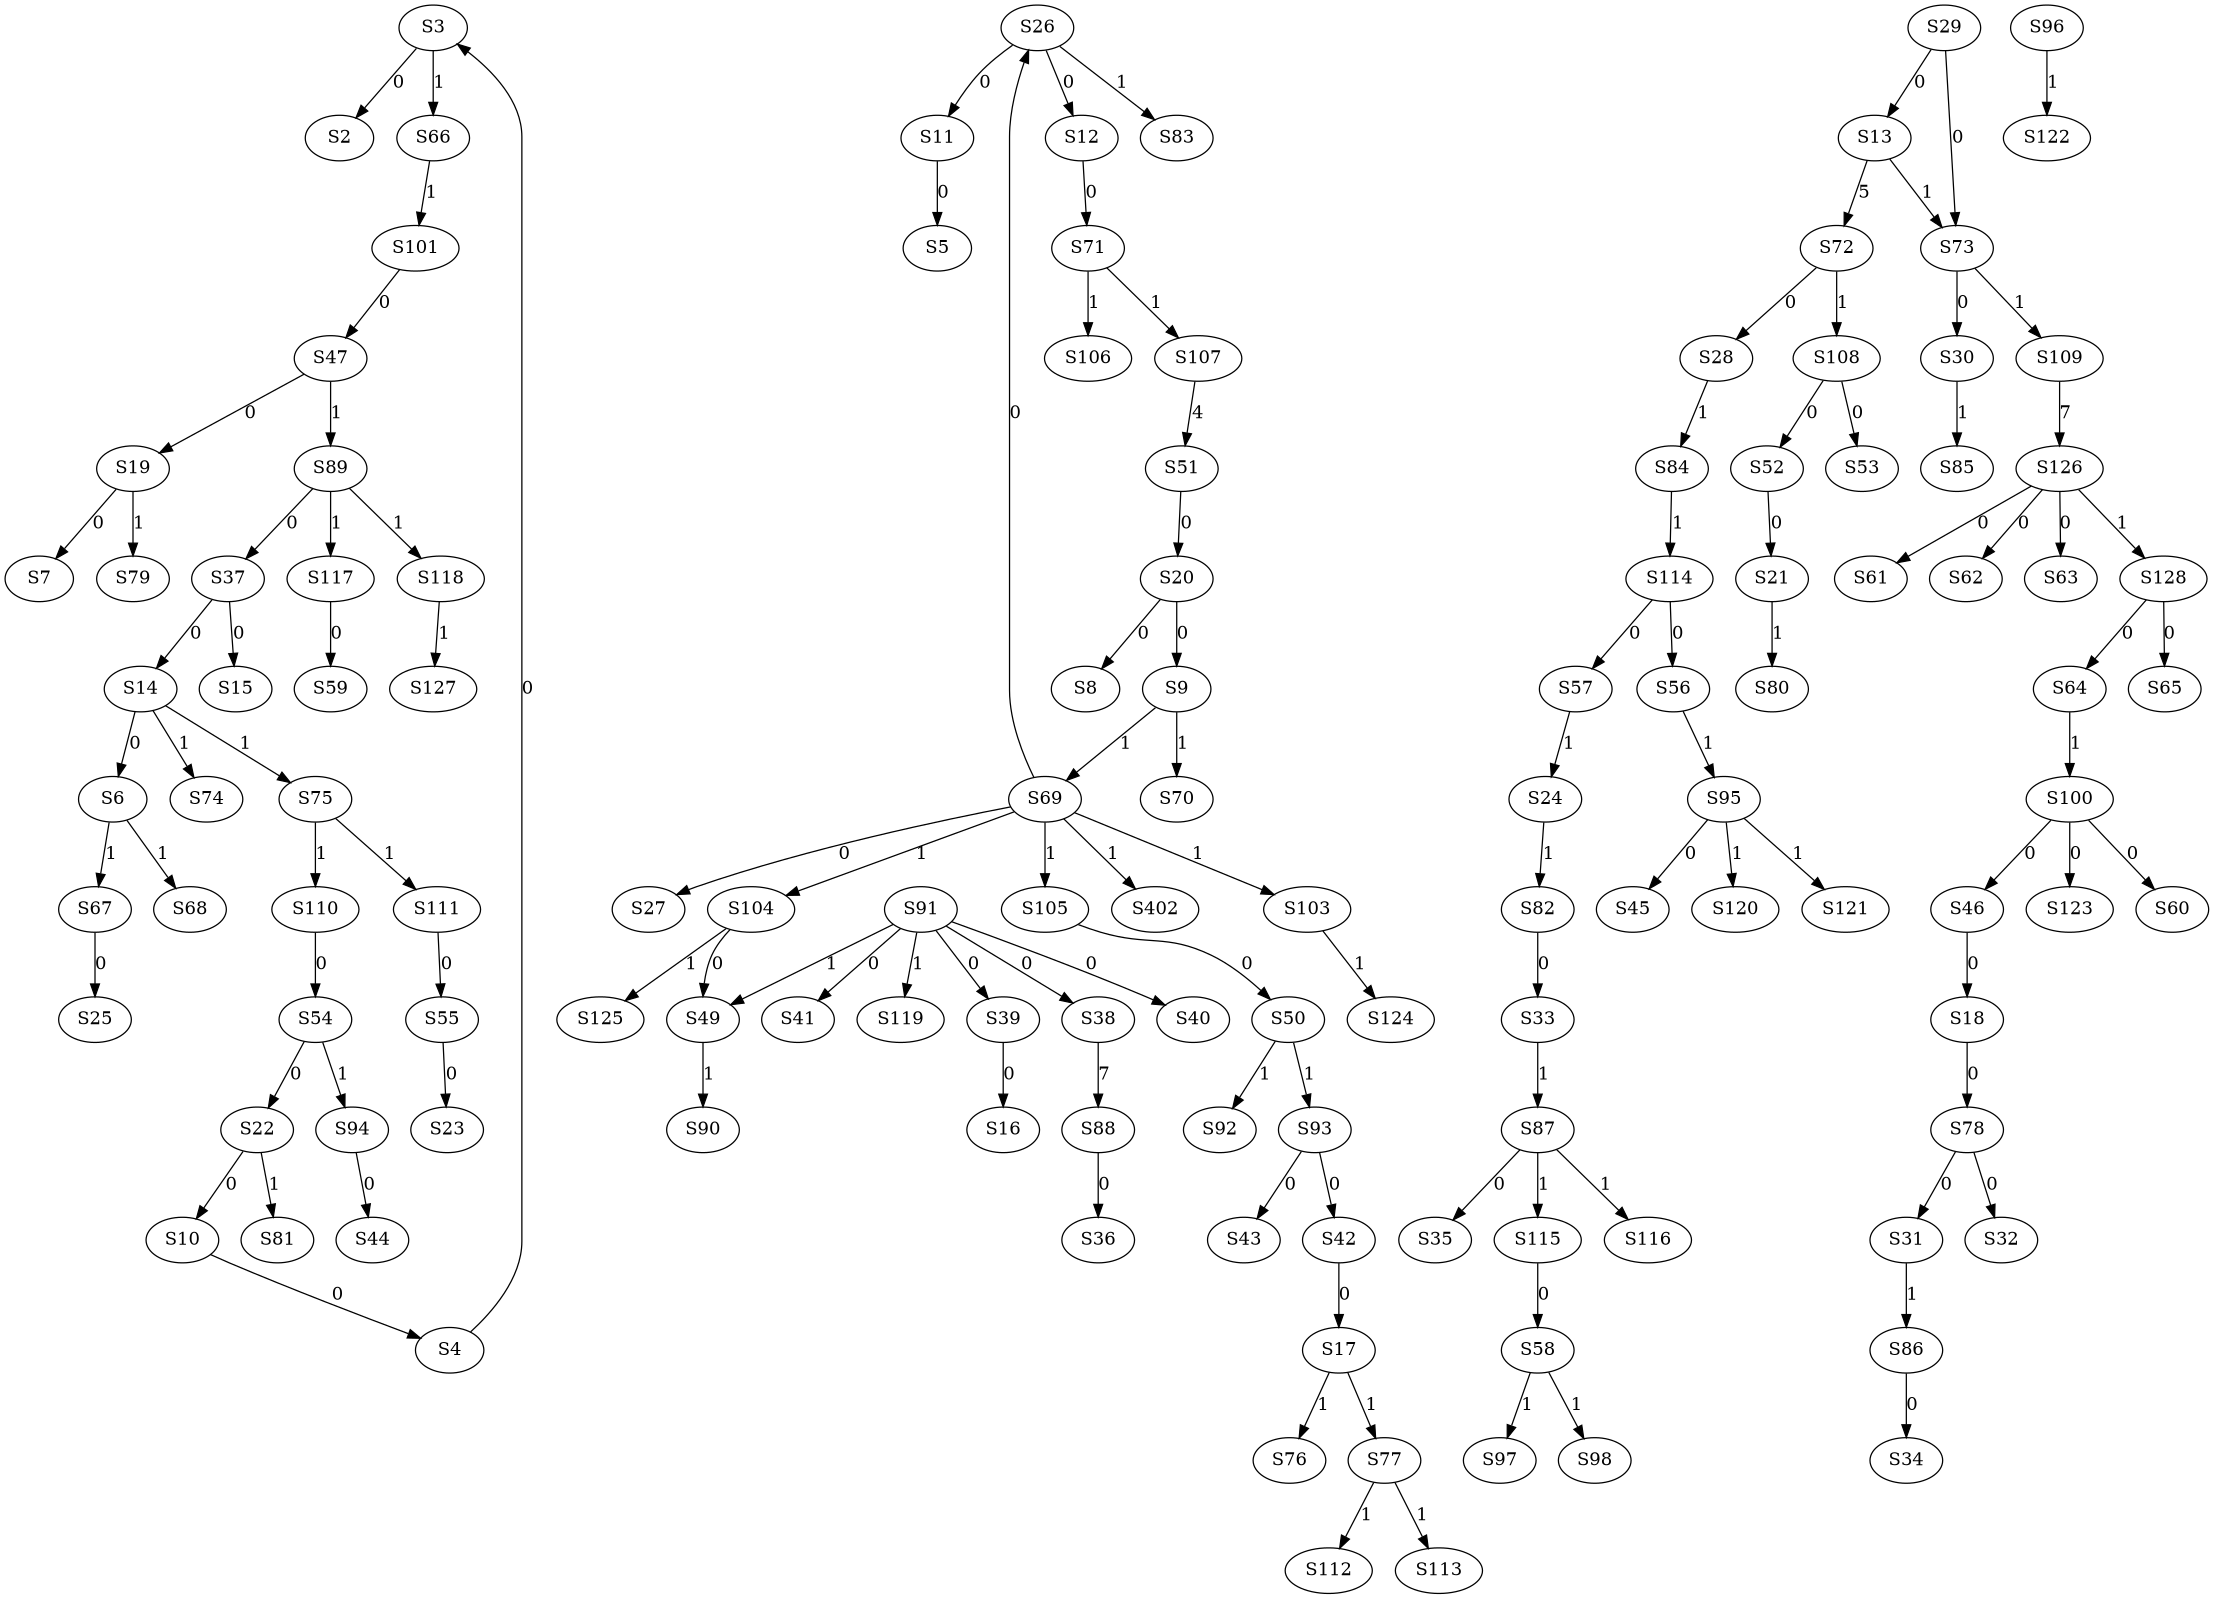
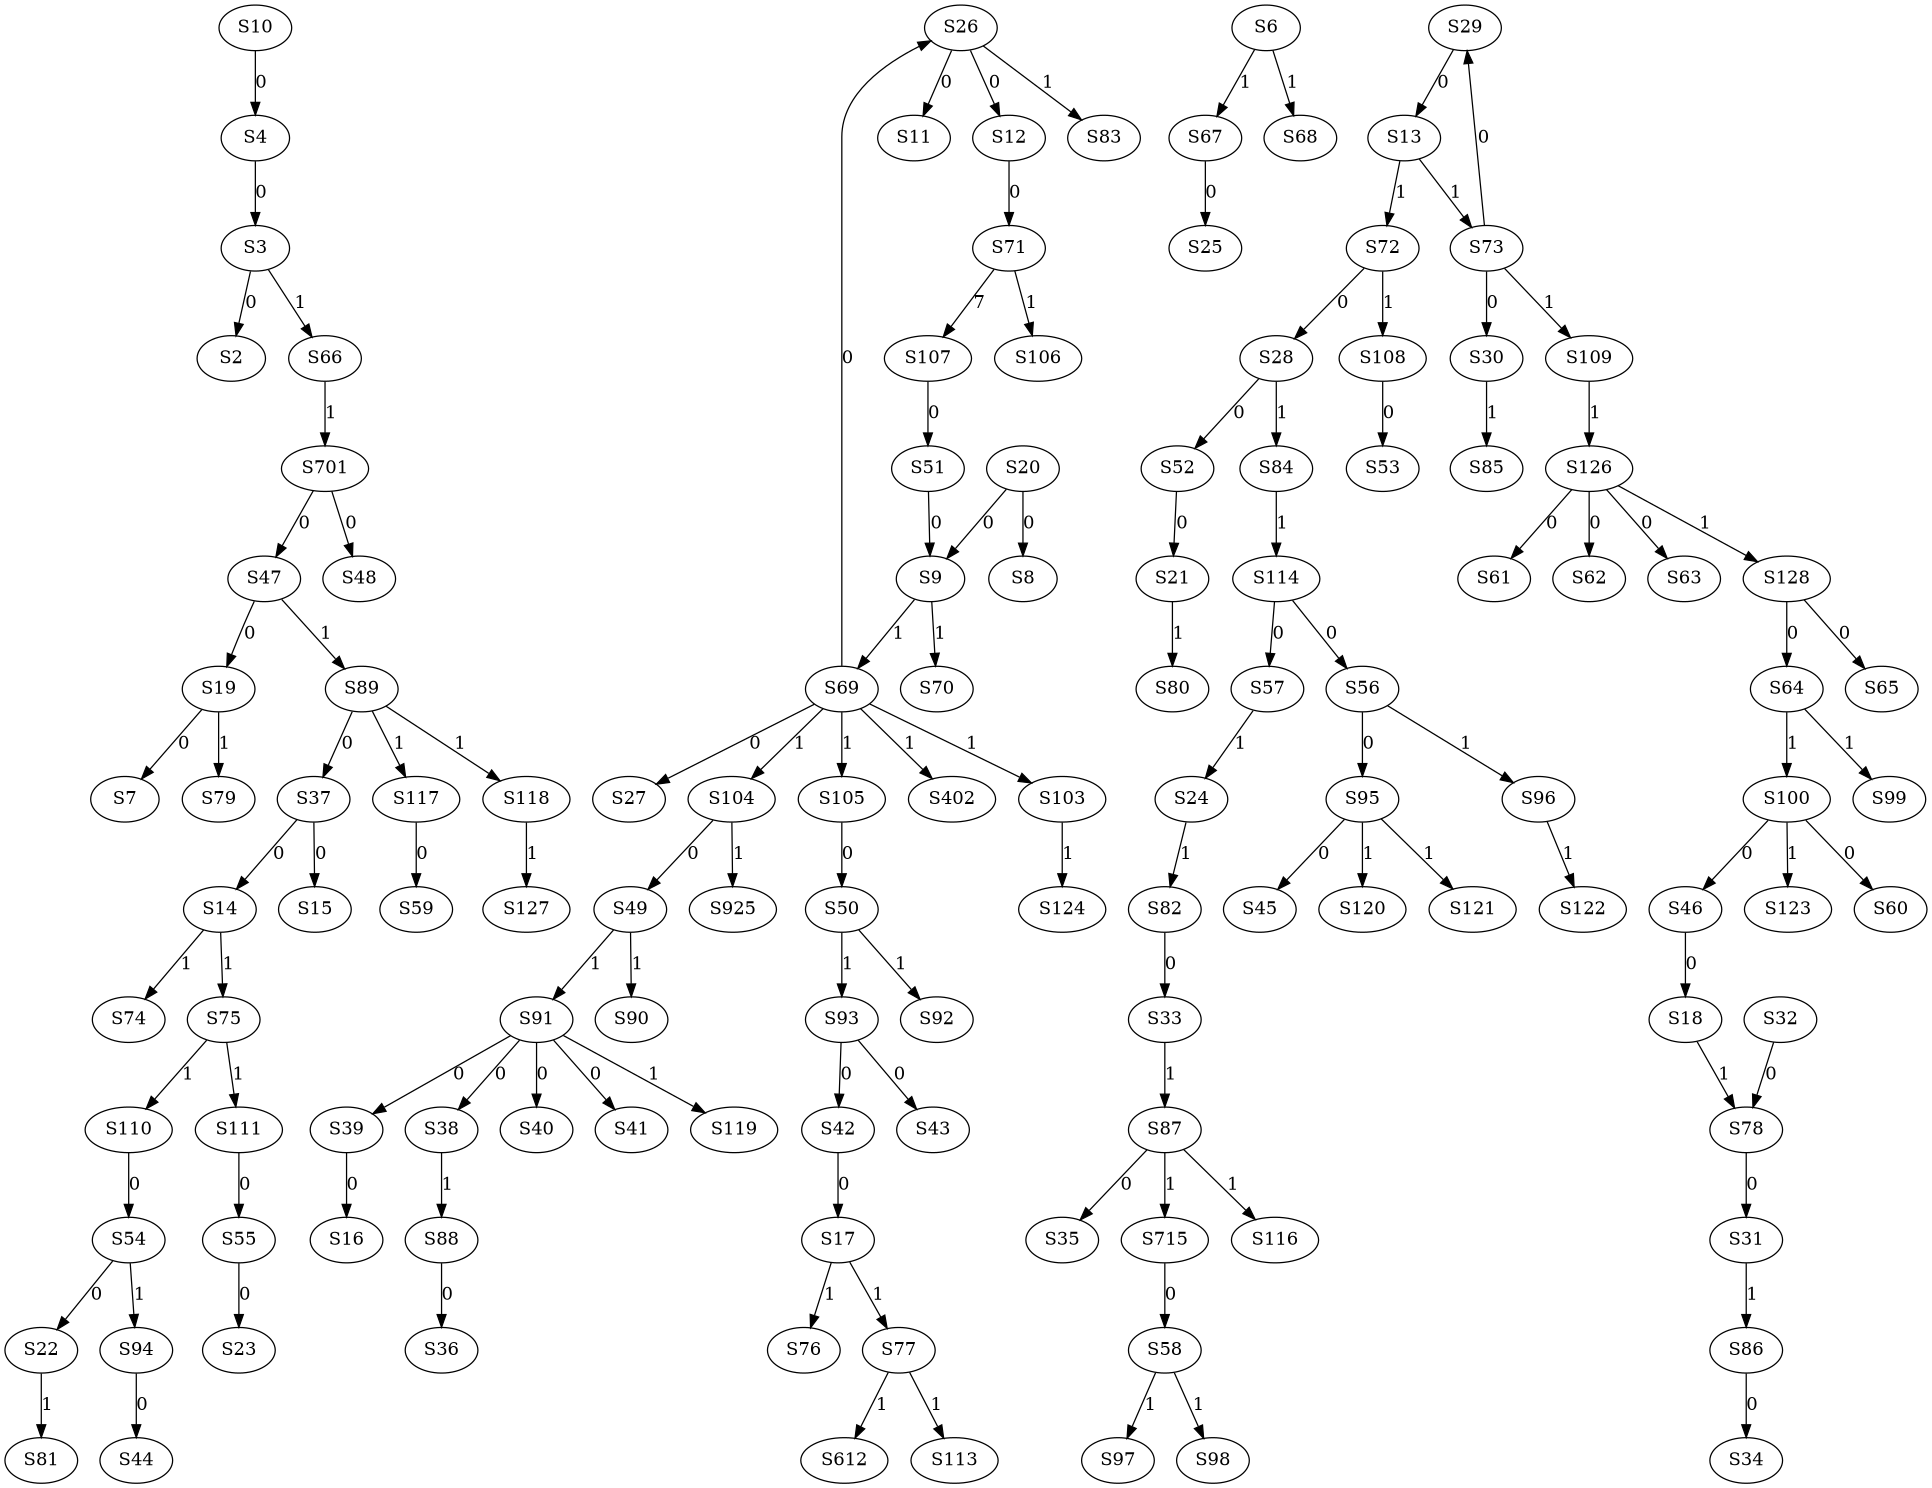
(1950, 132) -> (1476, 145)
(1865, 193) -> (1402, 193)
(415, 248) -> (325, 469)
(937, 248) -> none
(1156, 303) -> (980, 303)
(1805, 408) -> (1231, 409)
(1198, 414) -> (934, 414)
(2066, 414) -> (1595, 414)
(1180, 517) -> (929, 517)
none -> (359, 579)
(128, 738) -> none
none -> (1445, 741)
(1709, 744) -> (1369, 744)
none -> (1889, 799)
(2076, 854) -> (1793, 854)
(818, 962) -> (588, 960)
(600, 1020) -> (733, 909)
(1105, 1075) -> (448, 1185)
(1973, 1075) -> (1725, 1075)
(1982, 1179) -> (1765, 1069)
(223, 1180) -> none
(1538, 1240) -> (1165, 1240)
(1329, 1571) -> (844, 1460)
